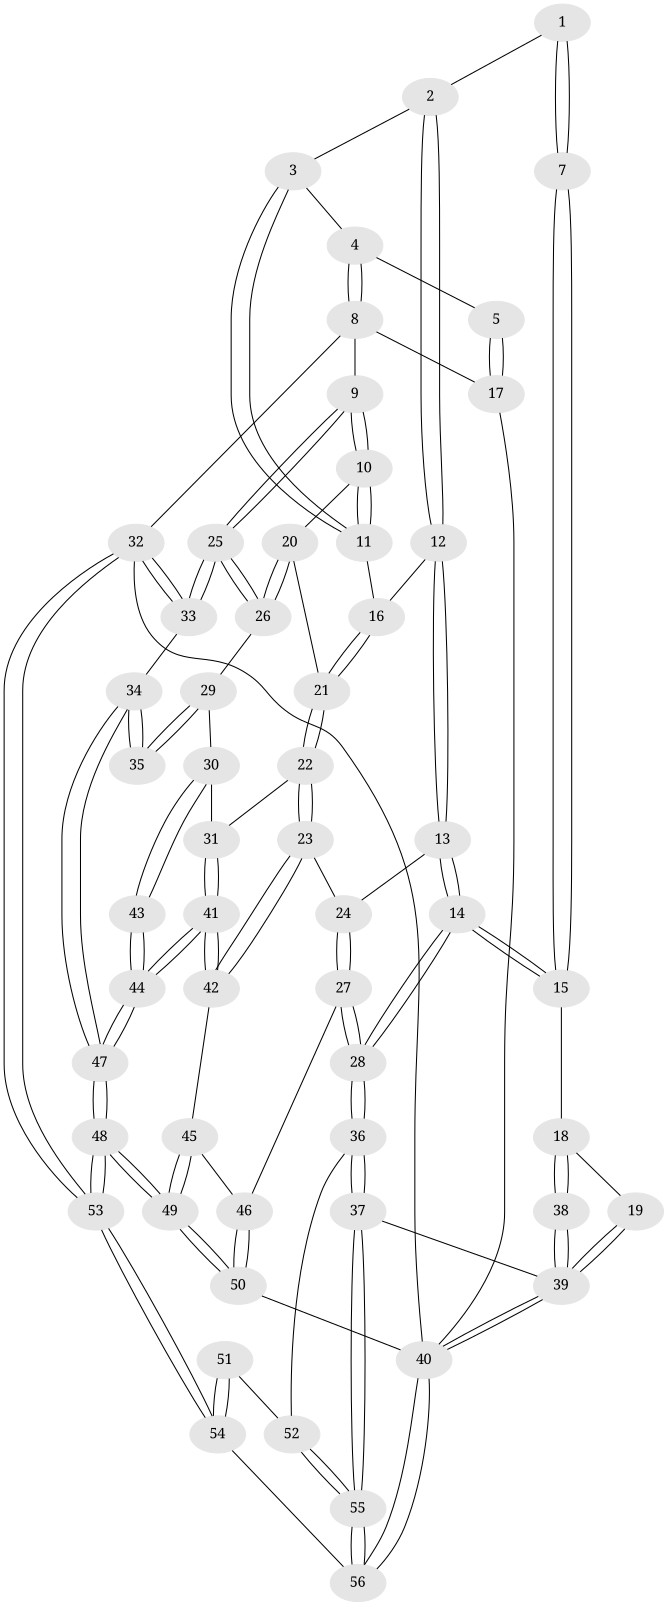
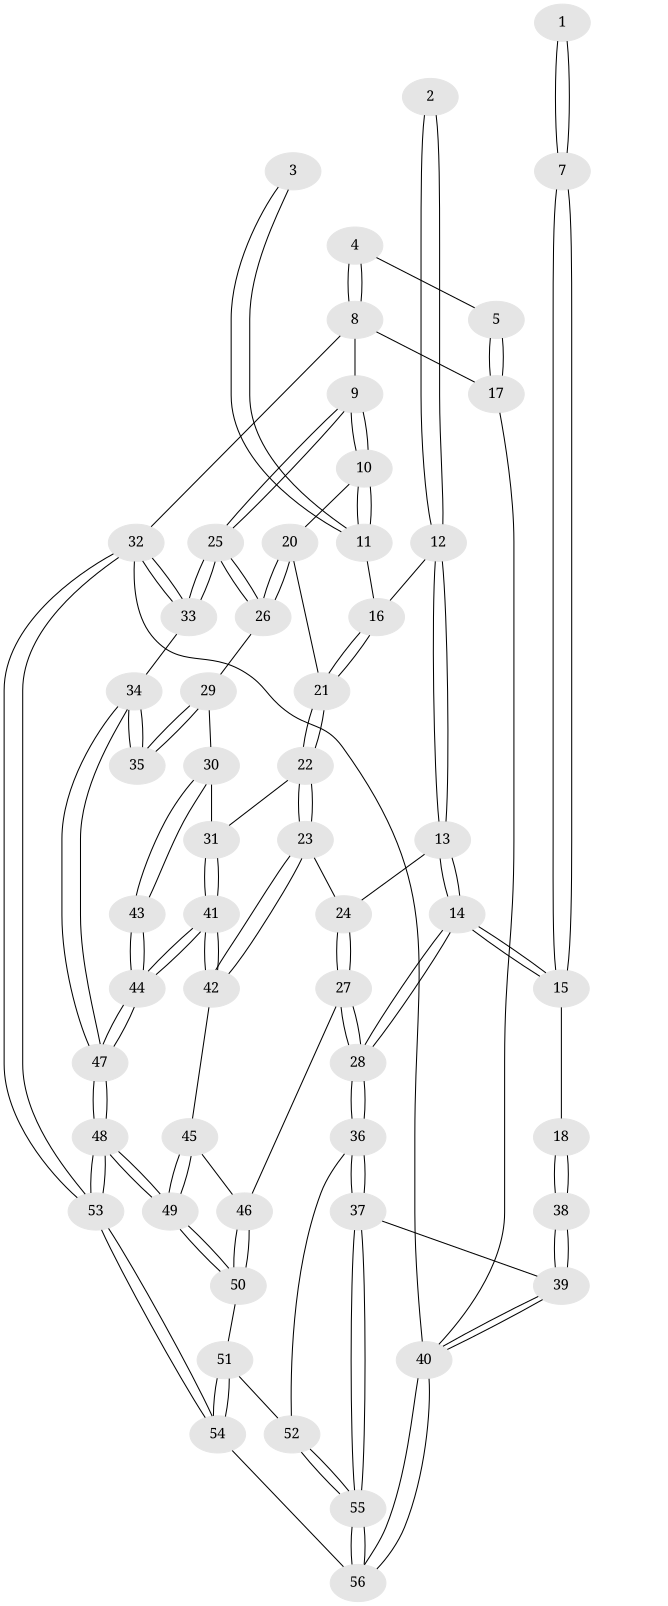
(496, 60) -> none
(362, 134) -> none
(324, 208) -> none
(636, 1212) -> none
(331, 1323) -> (232, 1323)
